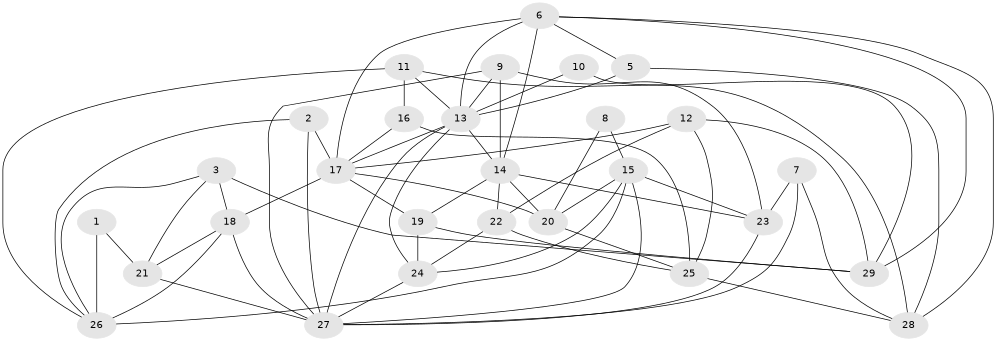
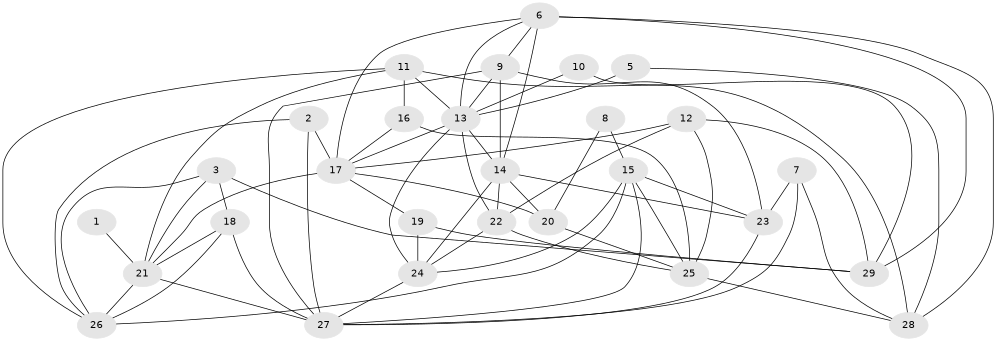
(585, 42) -> (520, 42)
none -> (236, 118)
(285, 195) -> (229, 197)
(588, 196) -> (660, 222)
(458, 197) -> (459, 222)
(369, 207) -> (471, 173)
(97, 274) -> (120, 300)
